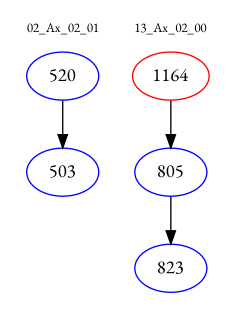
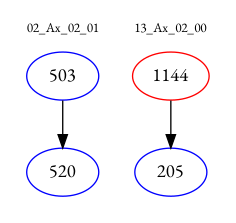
(171, 76) -> (171, 76)
(63, 118) -> (63, 118)
(171, 172) -> (171, 172)
(171, 268) -> none
